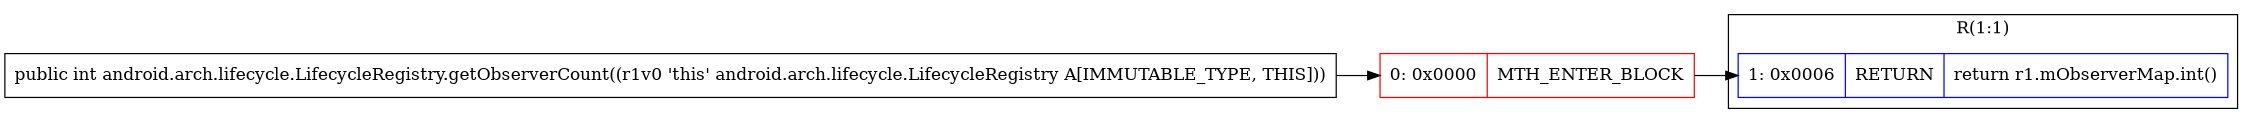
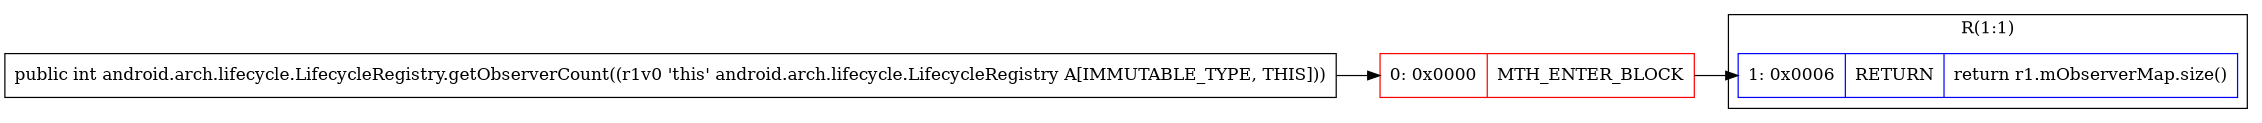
(2086, 75) -> (2091, 75)
